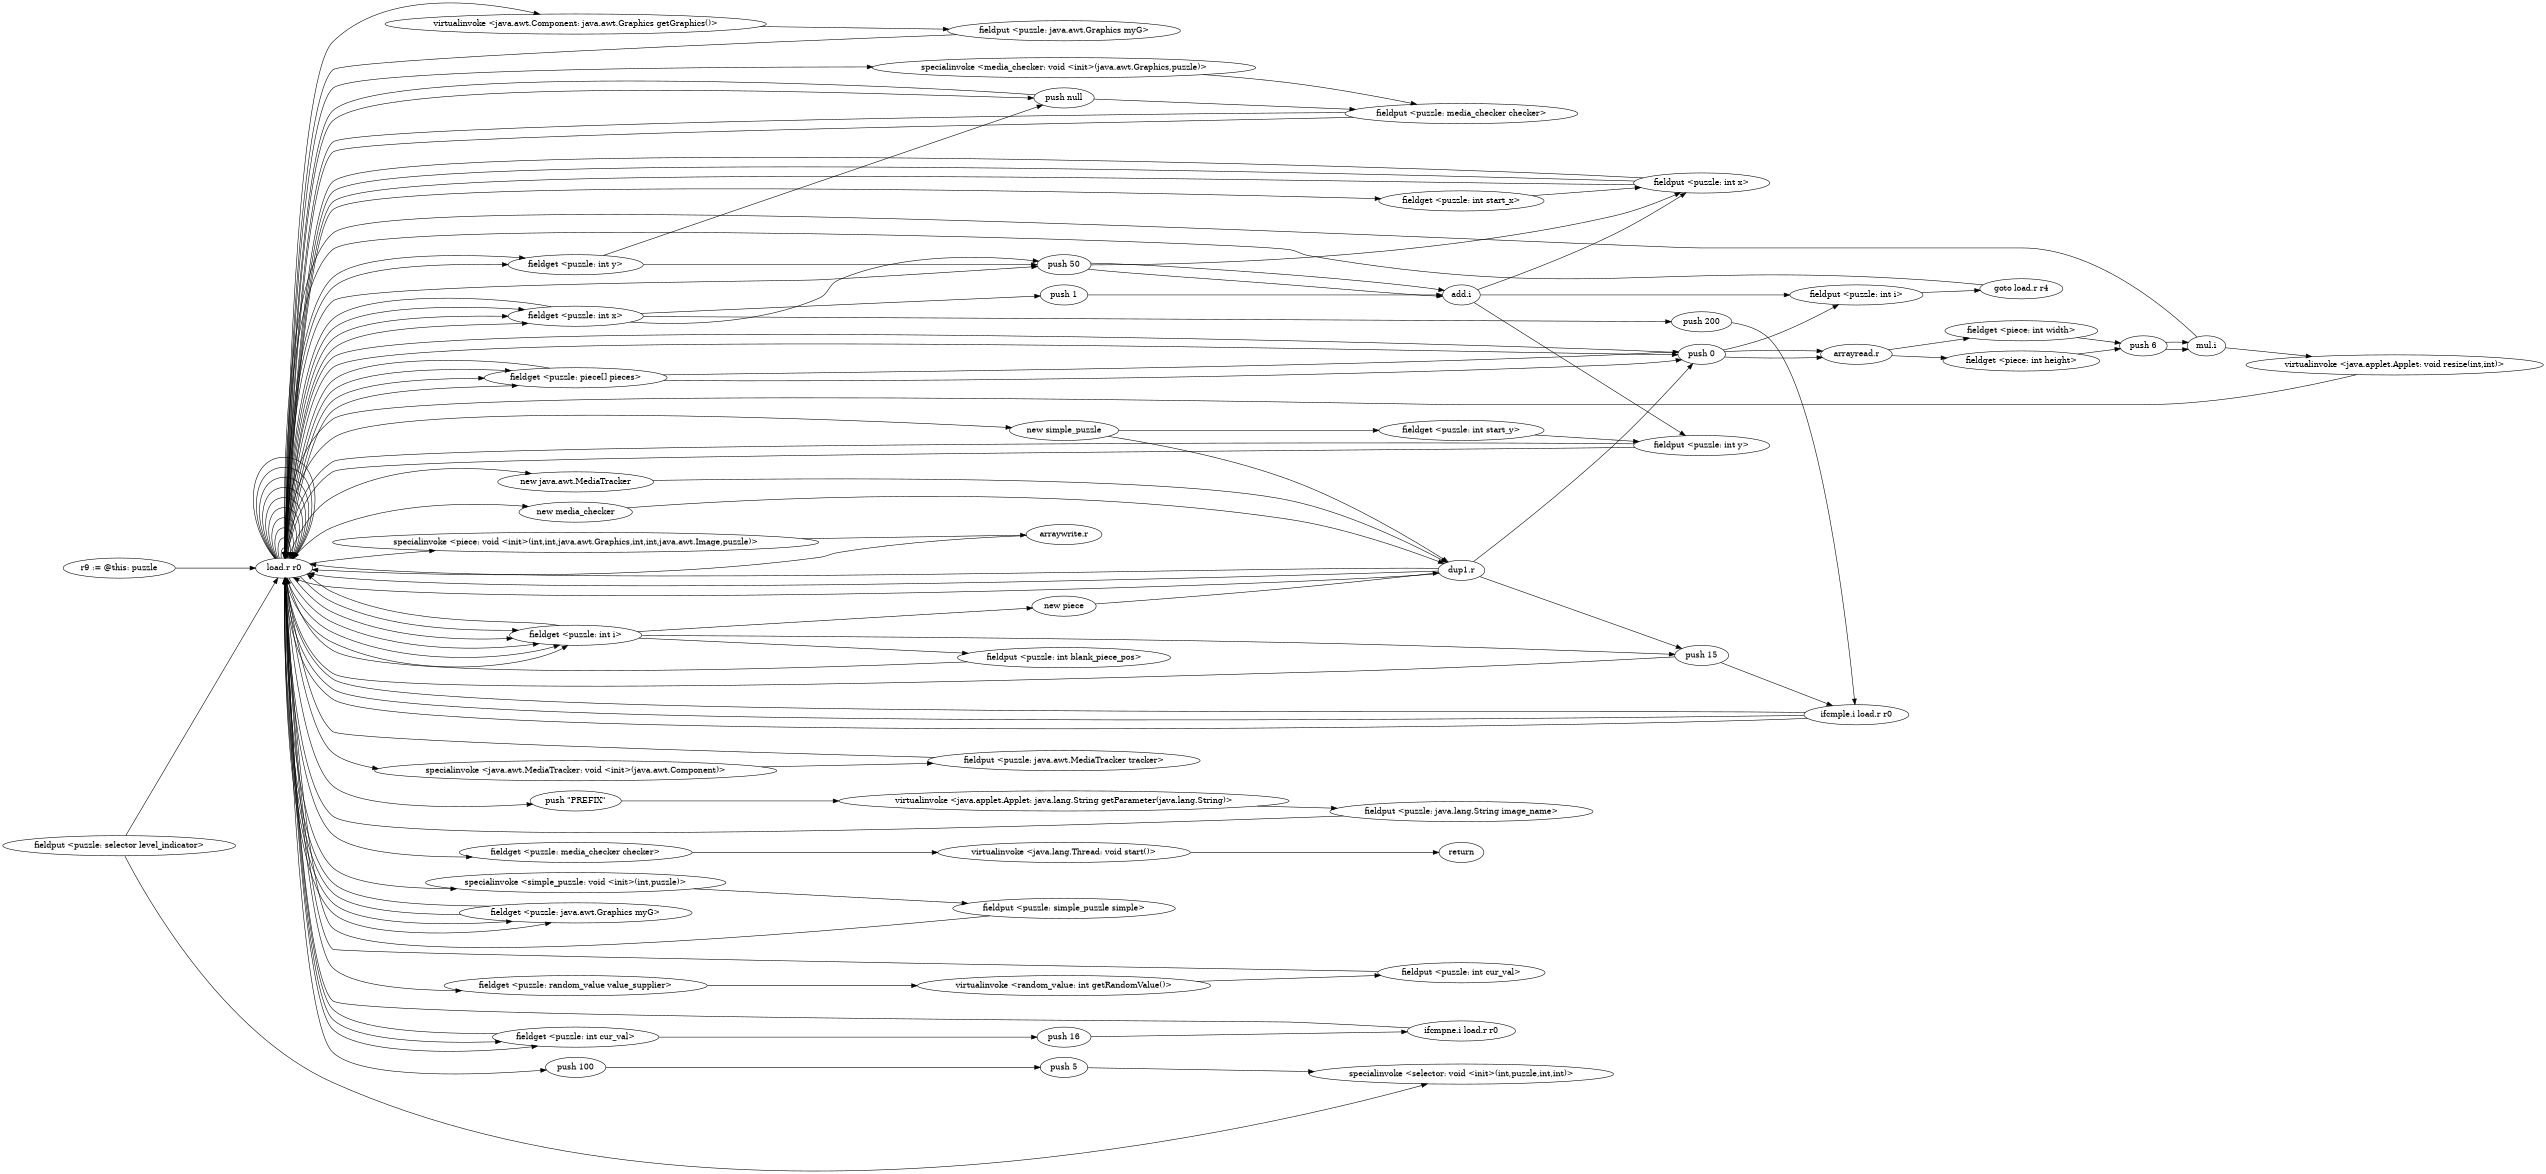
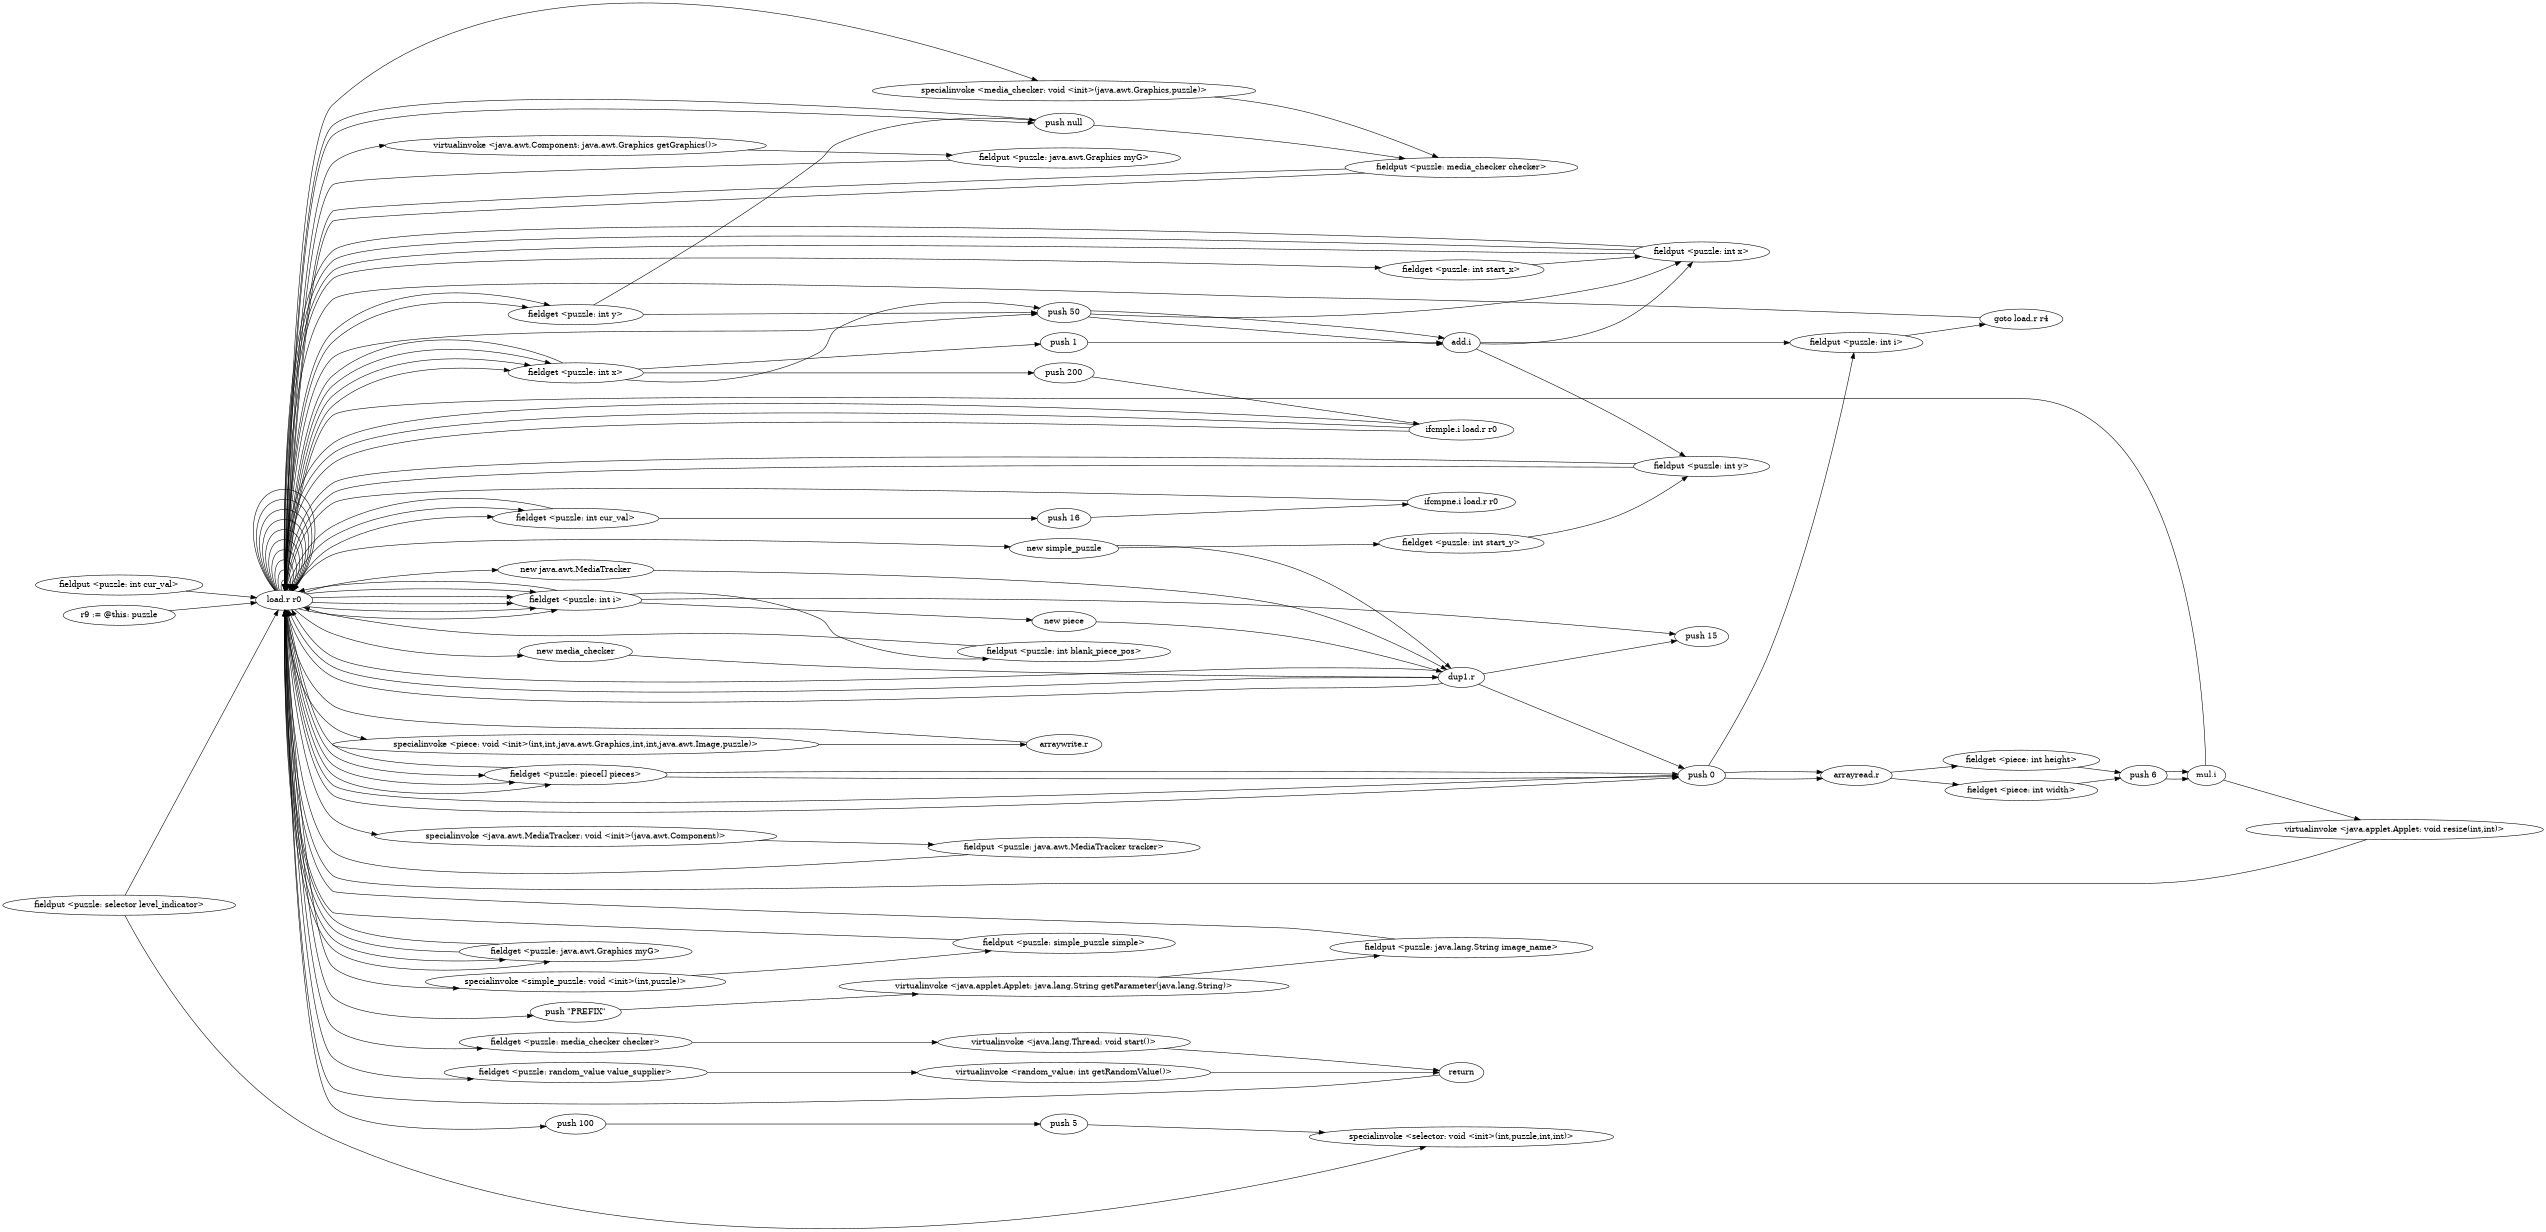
(952, 681) -> (648, 1104)
(1774, 683) -> none
(1286, 978) -> (1322, 1073)
